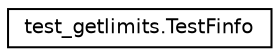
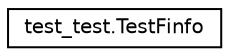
(140, 28) -> (115, 28)
